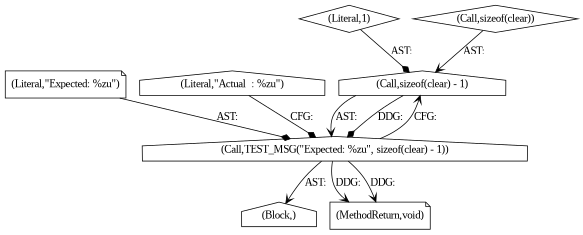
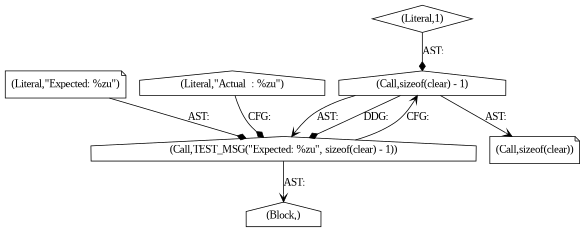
(495, 19) -> (535, 150)
(462, 49) -> (473, 114)
(380, 216) -> none
